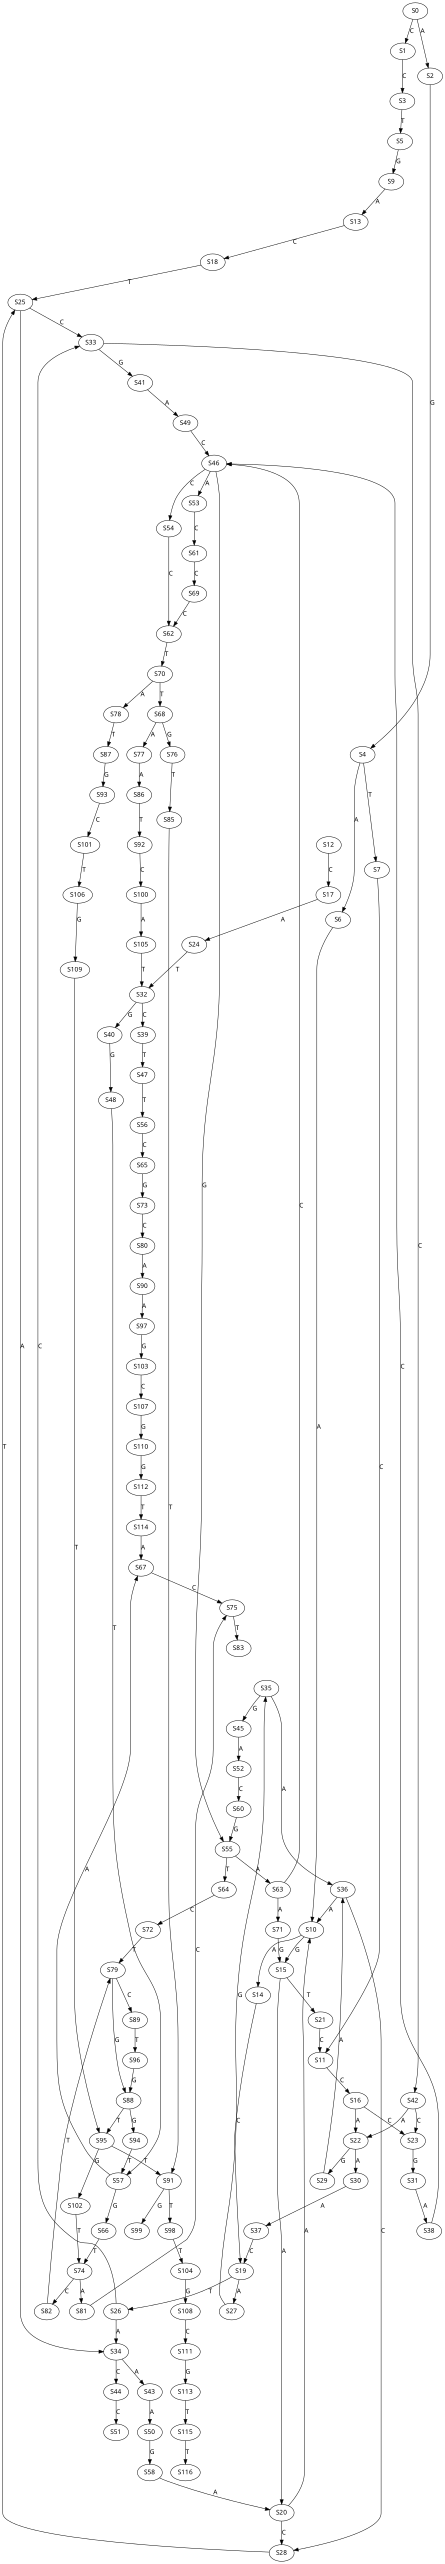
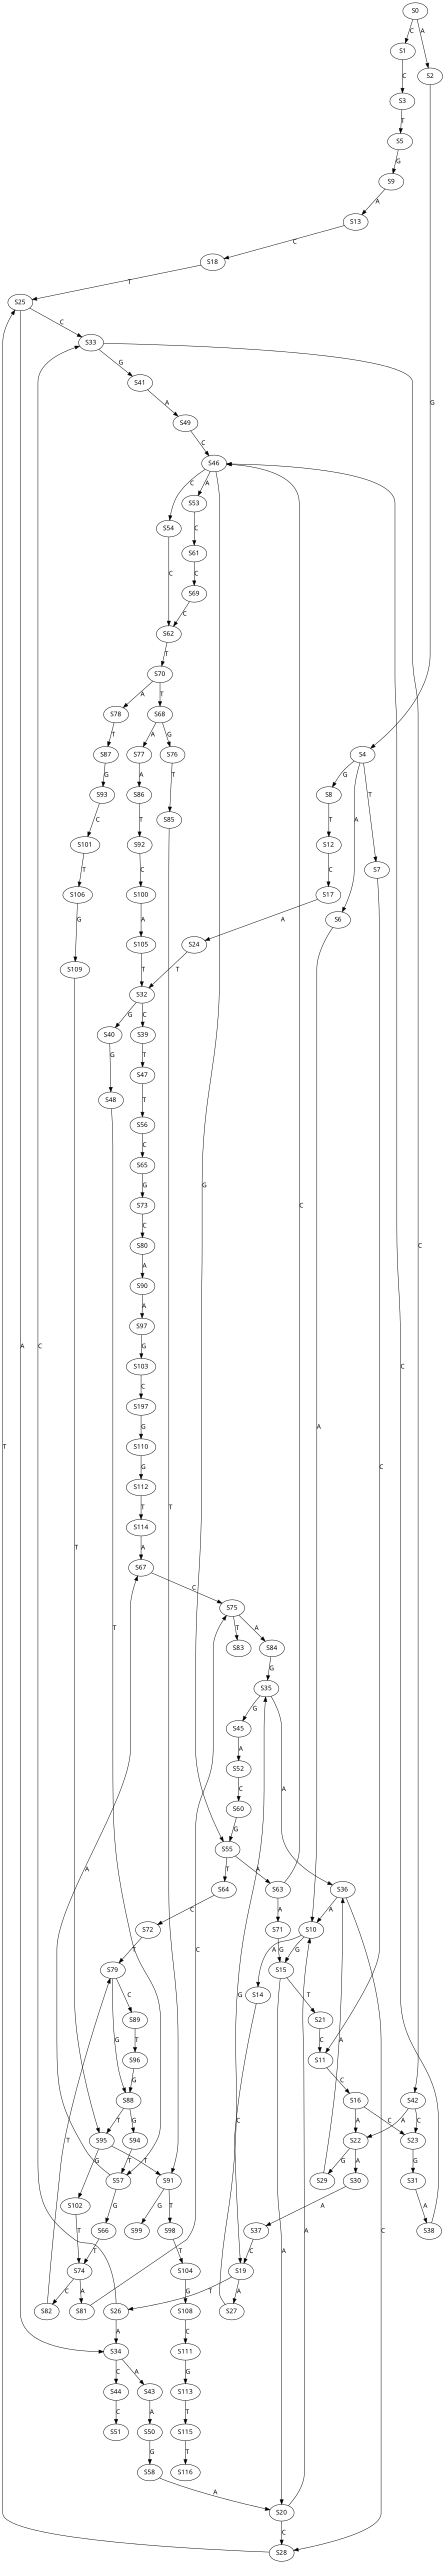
none -> (329, 795)
(141, 1407) -> (141, 1407)
none -> (272, 1648)
